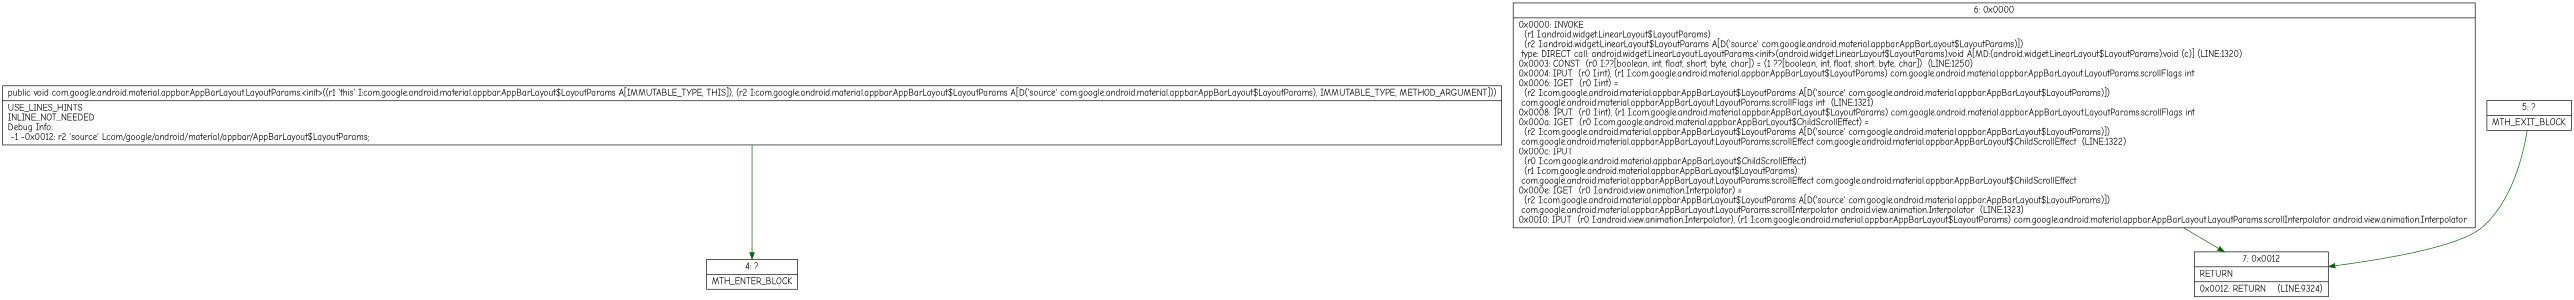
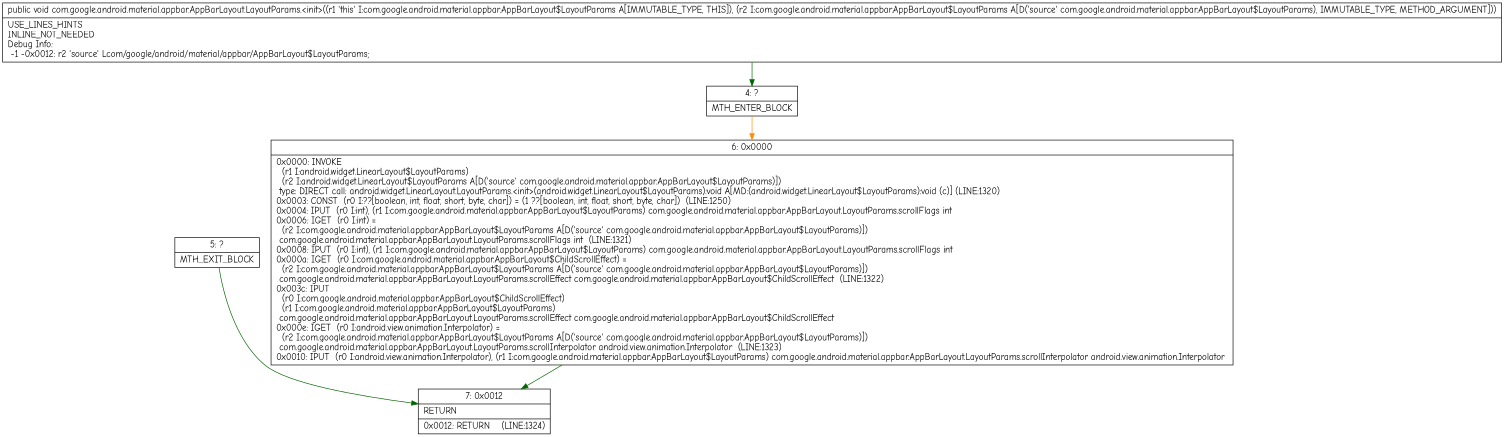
none -> (752, 125)
(1549, 152) -> (306, 289)
(2261, 289) -> (484, 426)
